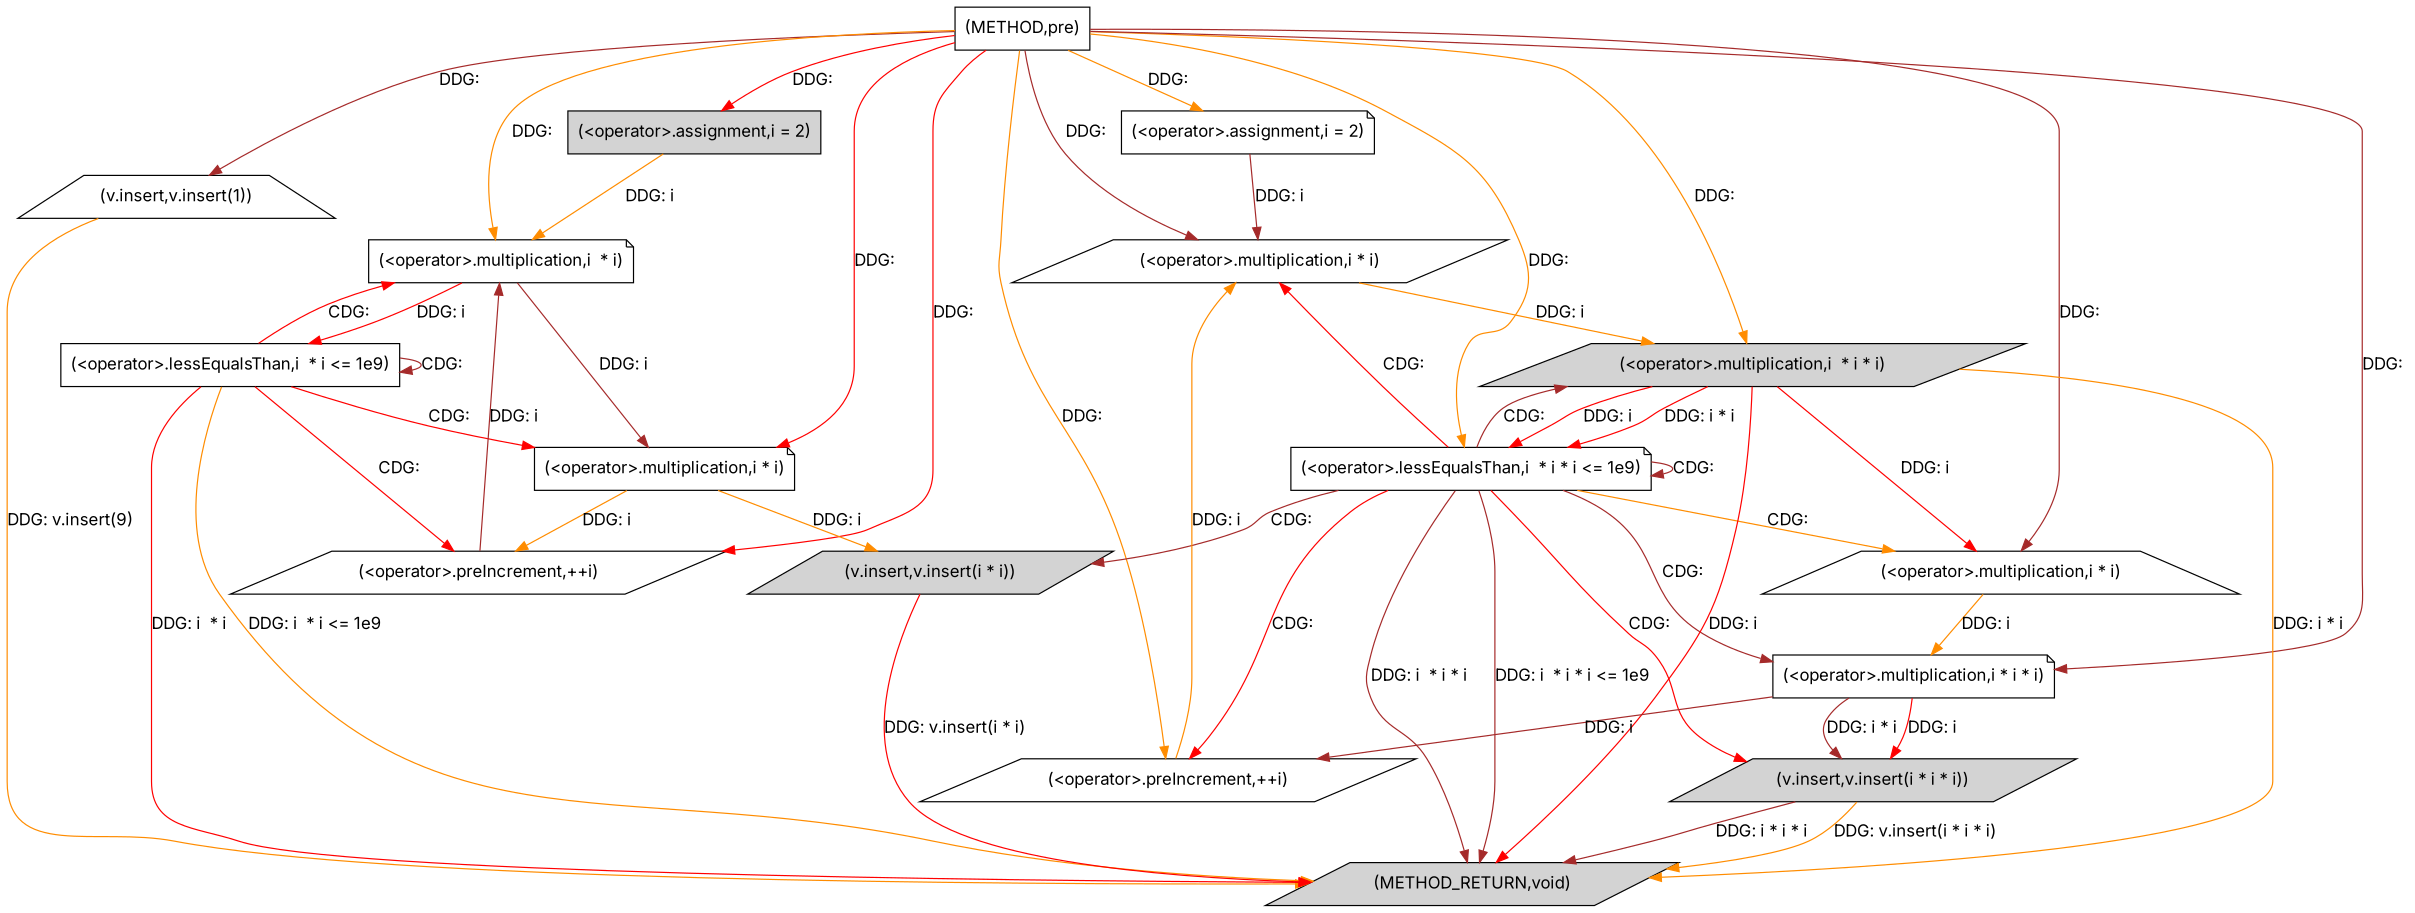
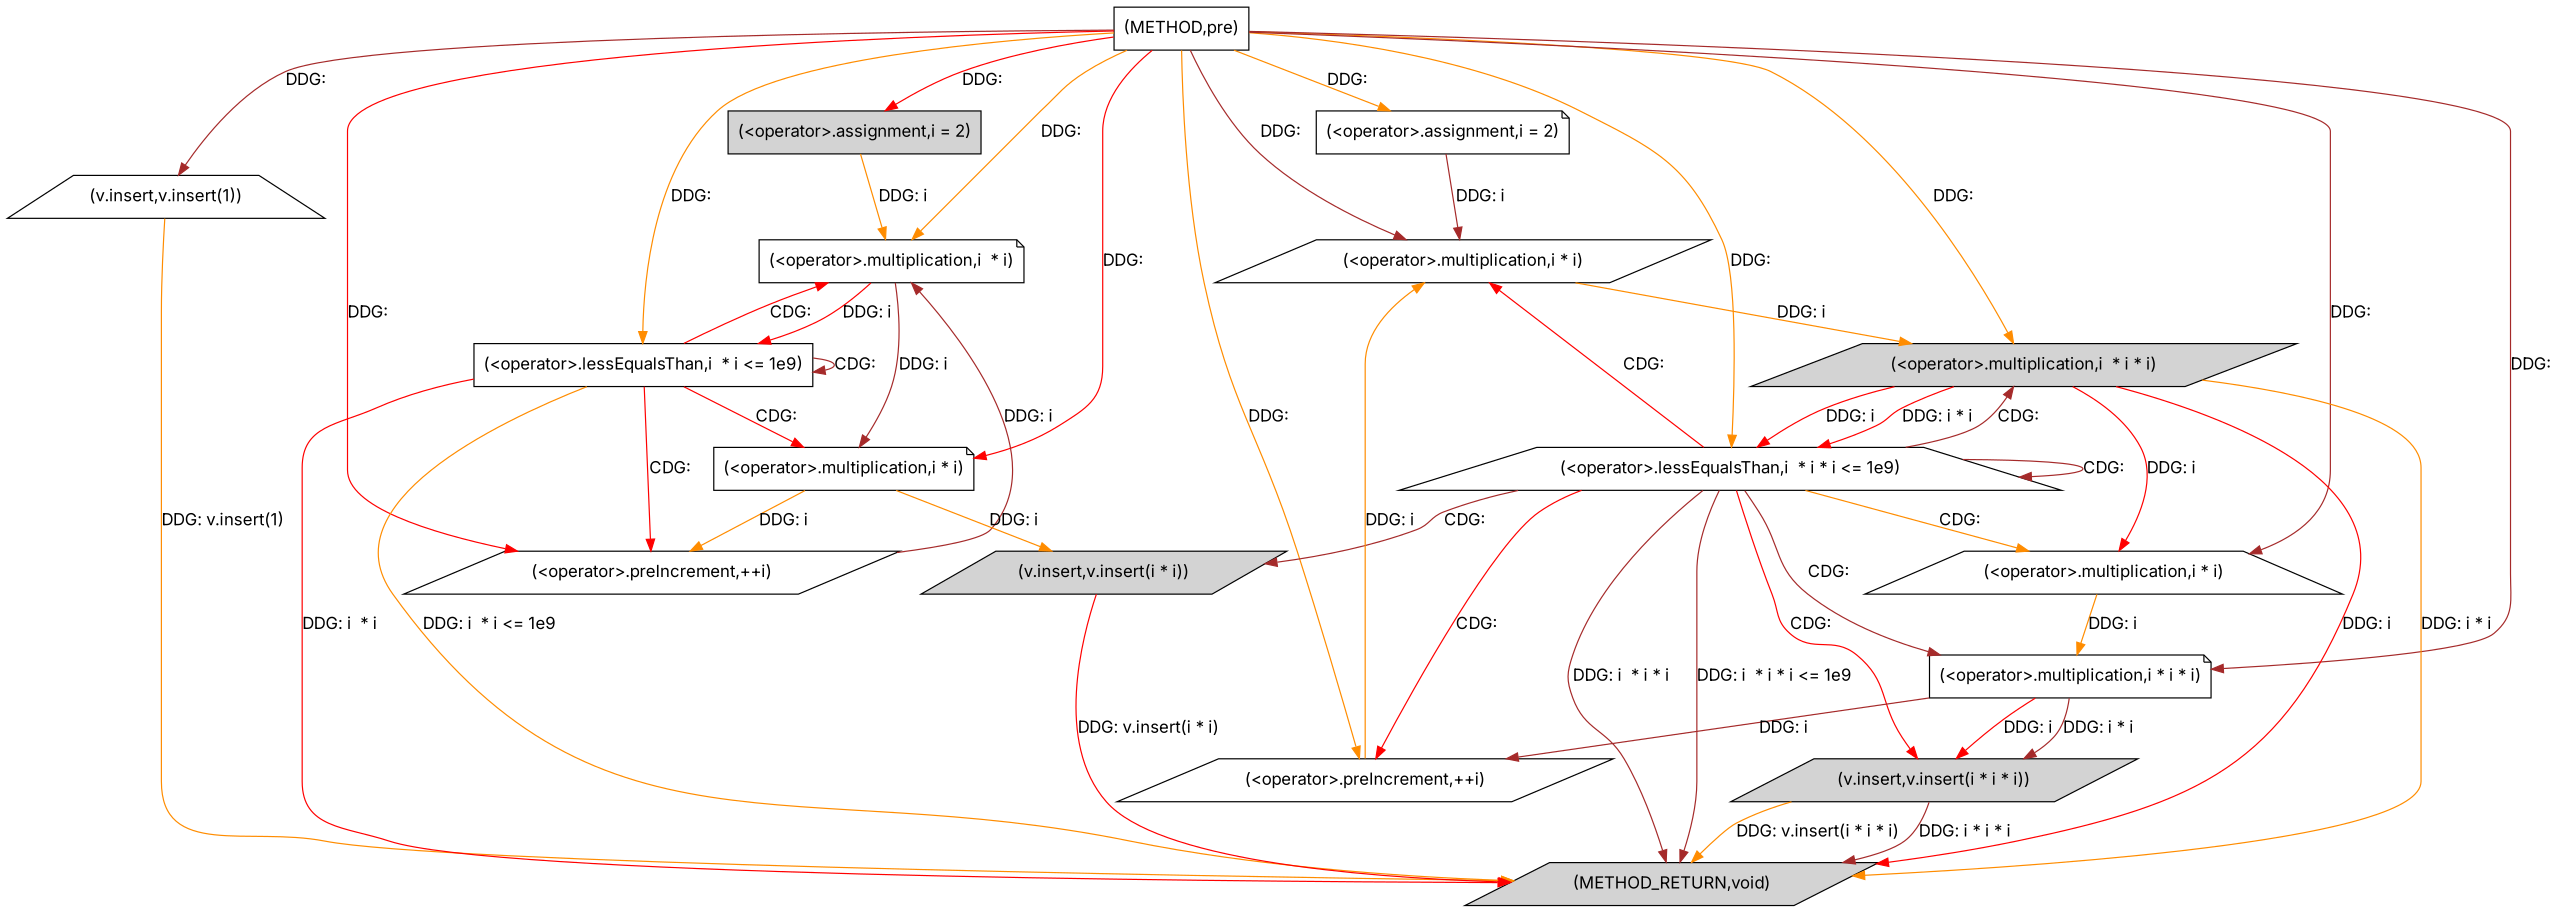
none -> (794, 76)
(1471, 469) -> (1730, 469)
(70, 521) -> (223, 521)
